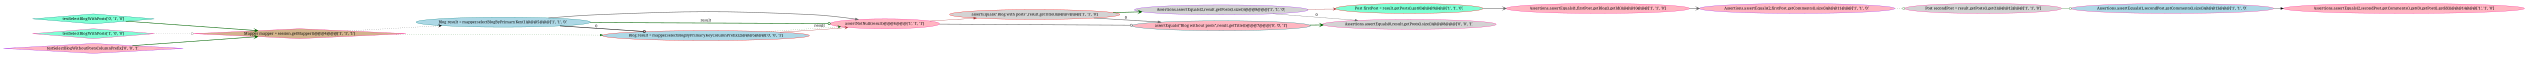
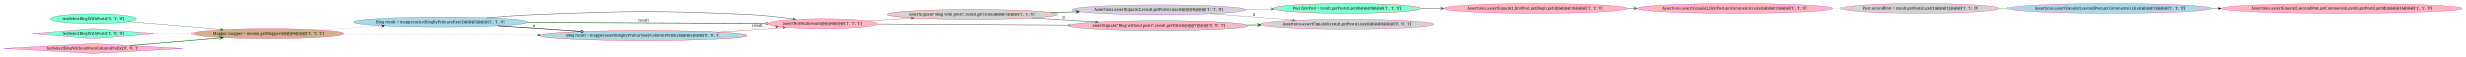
(93, 19) -> (93, 19)
(190, 26) -> (175, 26)
(300, 34) -> (268, 34)
